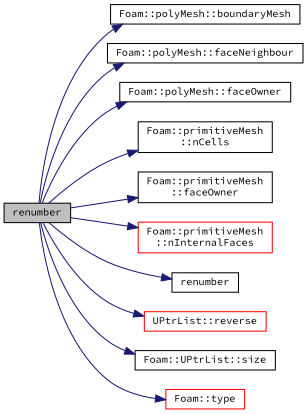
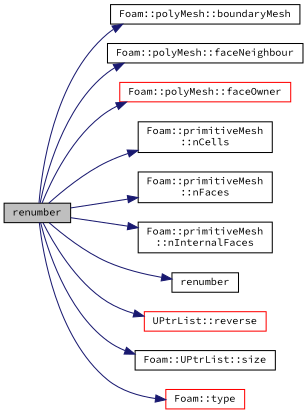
(205, 92) -> (205, 92)
(205, 187) -> (205, 187)
(205, 237) -> (205, 237)
